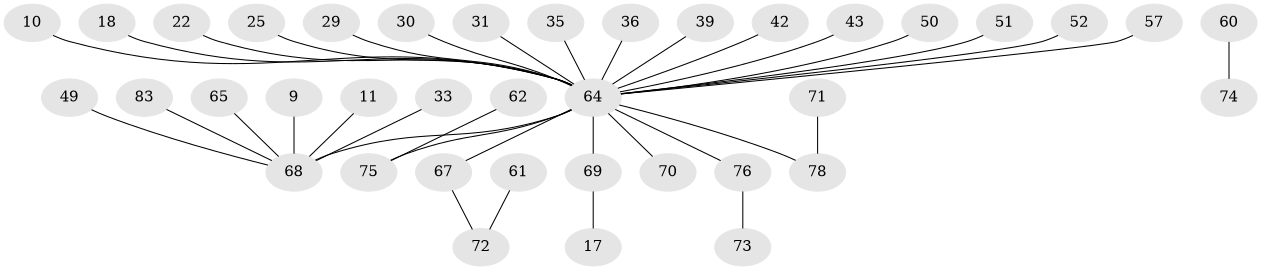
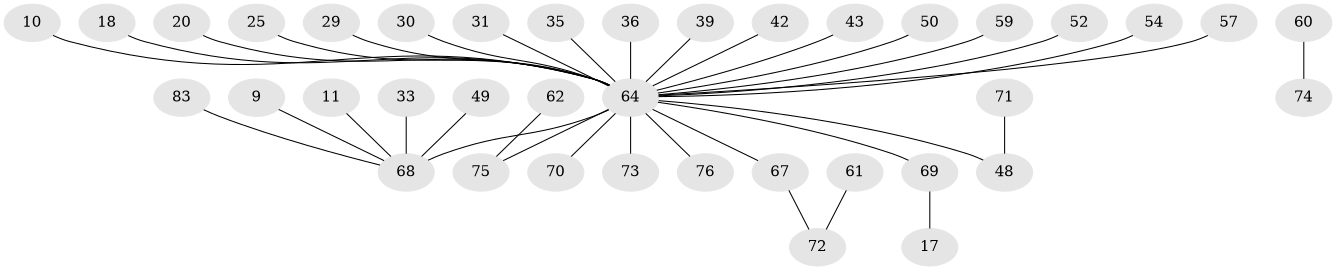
(182, 23) -> (182, 23)
(1005, 23) -> (1005, 23)
none -> (1154, 23)
(219, 98) -> none
(818, 172) -> (1005, 172)
(743, 210) -> (631, 135)
